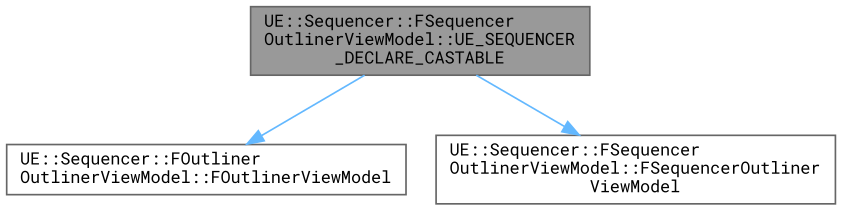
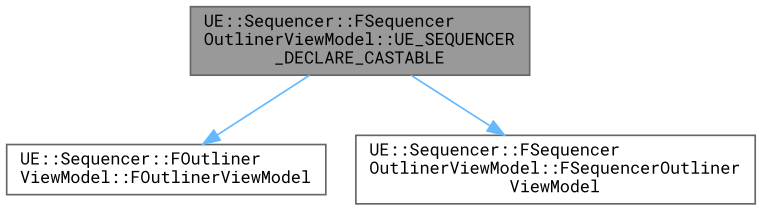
(206, 170) -> (166, 170)
